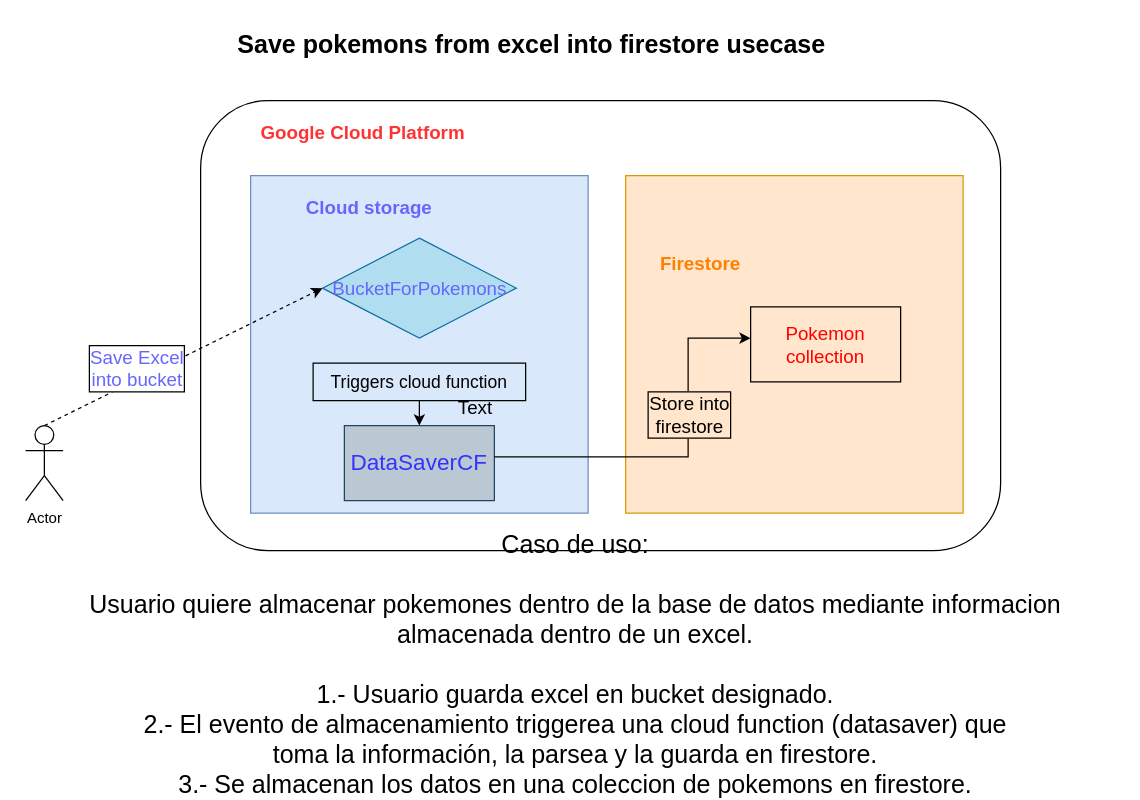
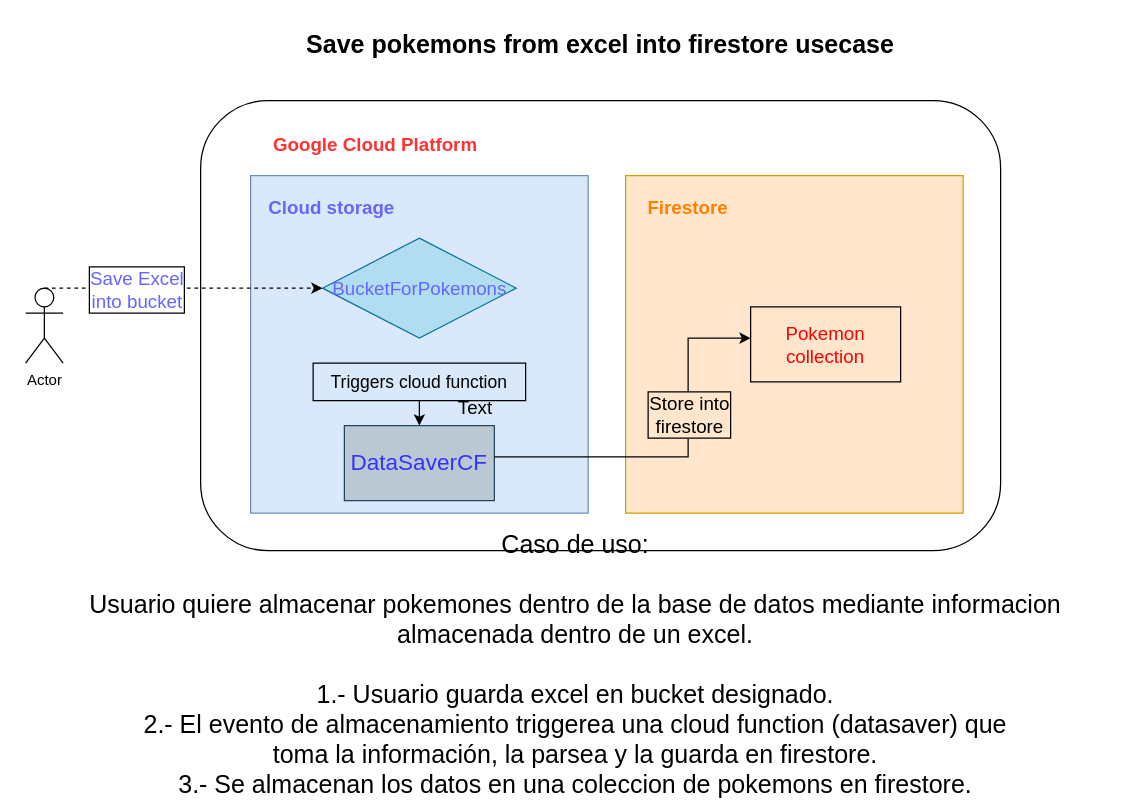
(532, 44) -> (601, 44)
(363, 132) -> (376, 144)
(369, 207) -> (332, 207)
(701, 263) -> (688, 207)
(44, 463) -> (44, 326)
